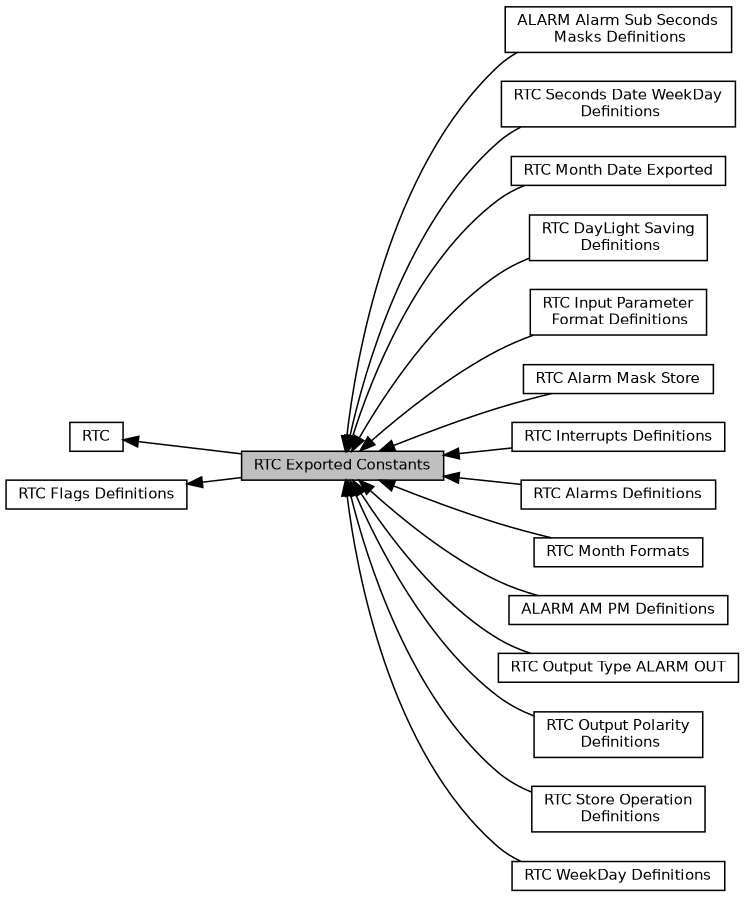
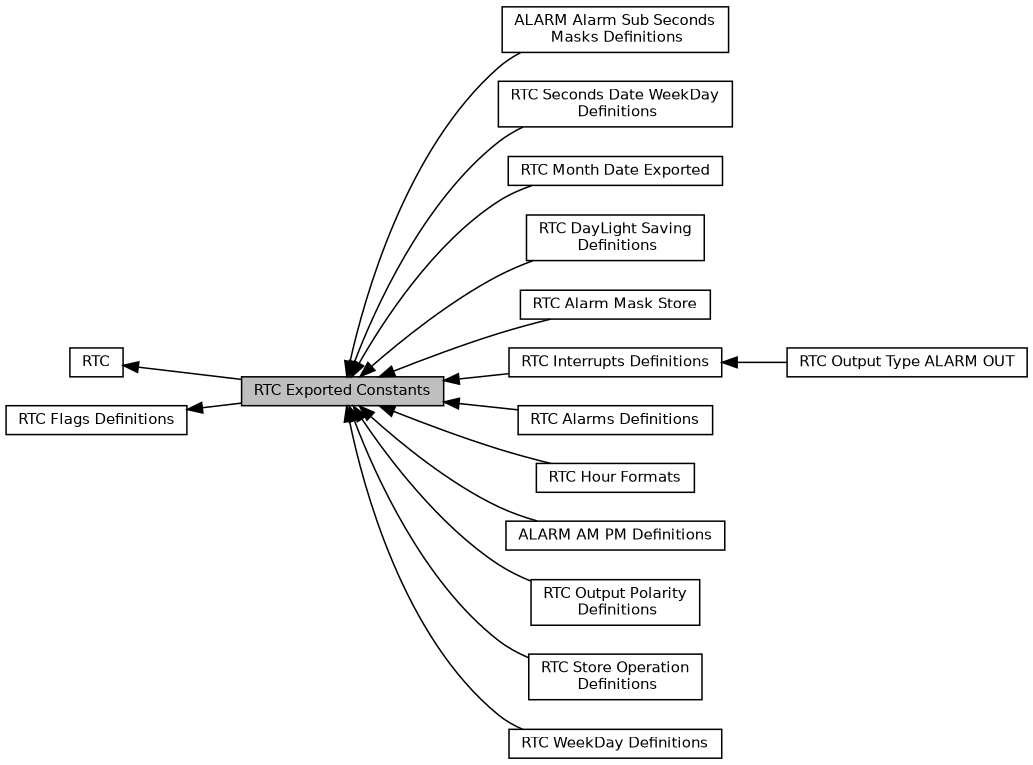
(618, 312) -> none
(618, 552) -> (615, 478)
(434, 586) -> (762, 362)
